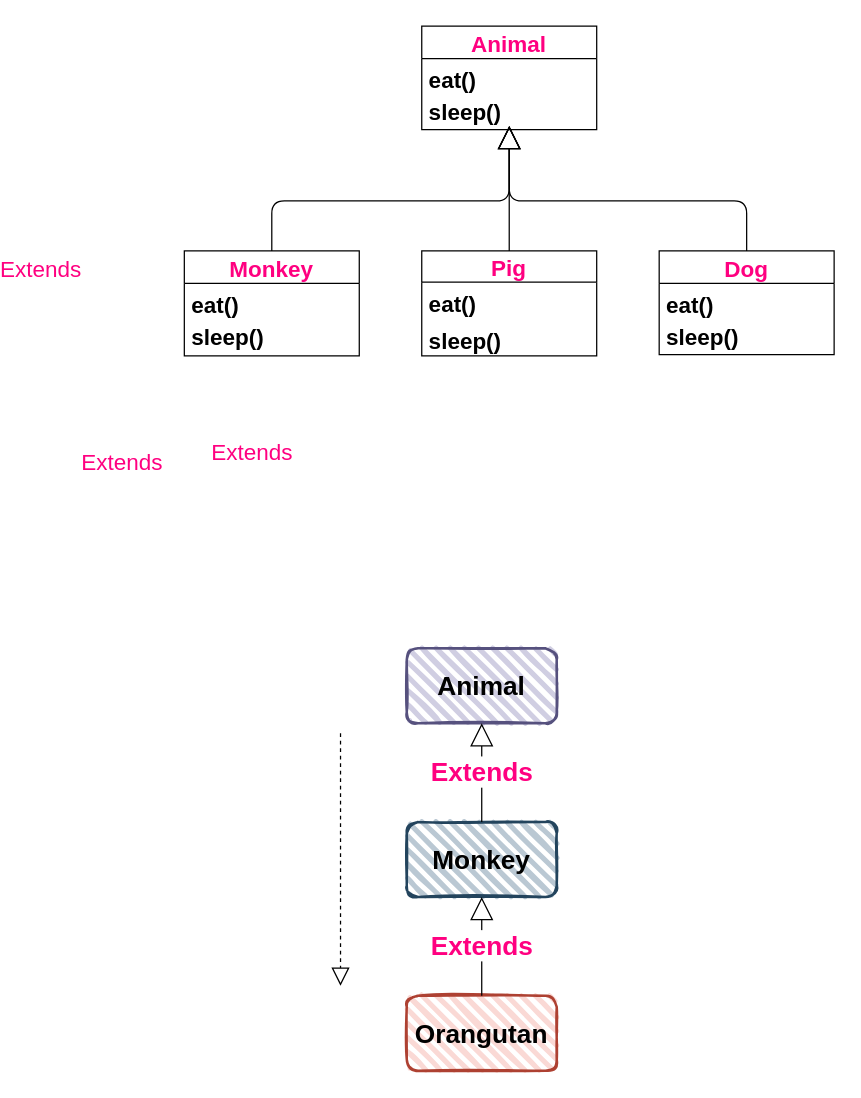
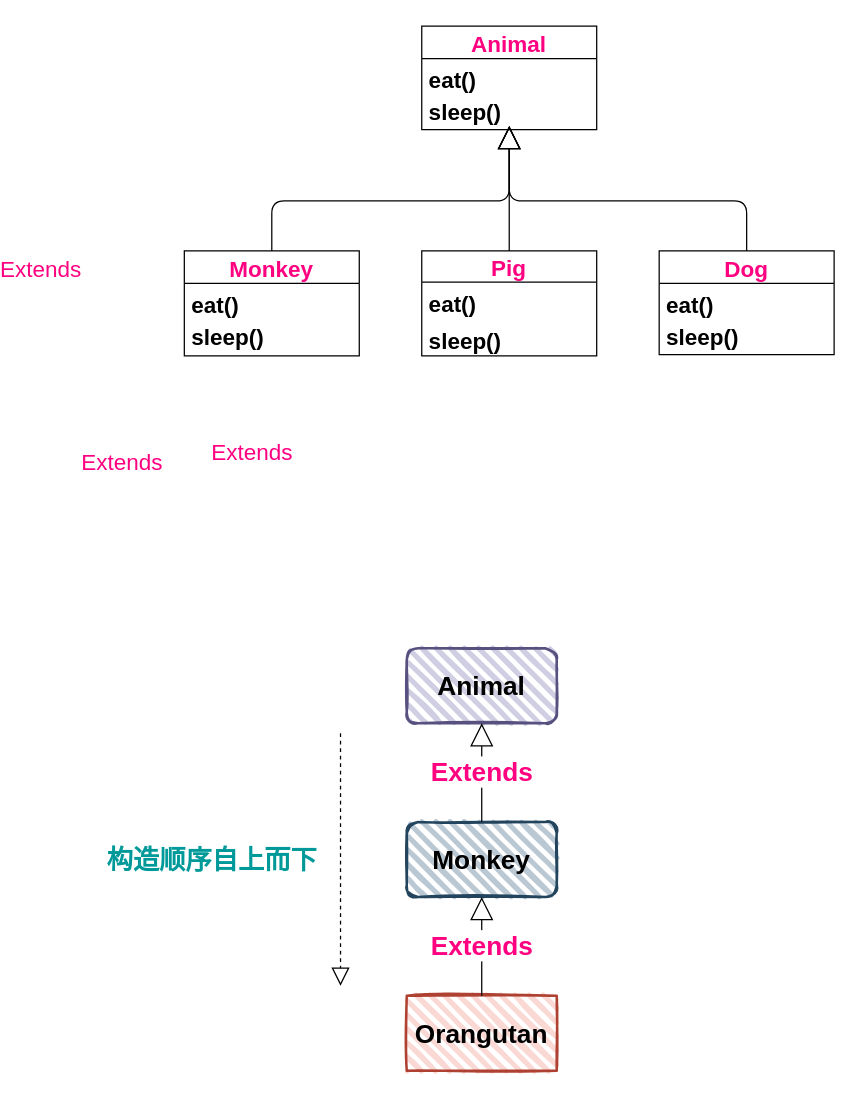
none -> (212, 859)
(482, 1033) -> (482, 1033)
